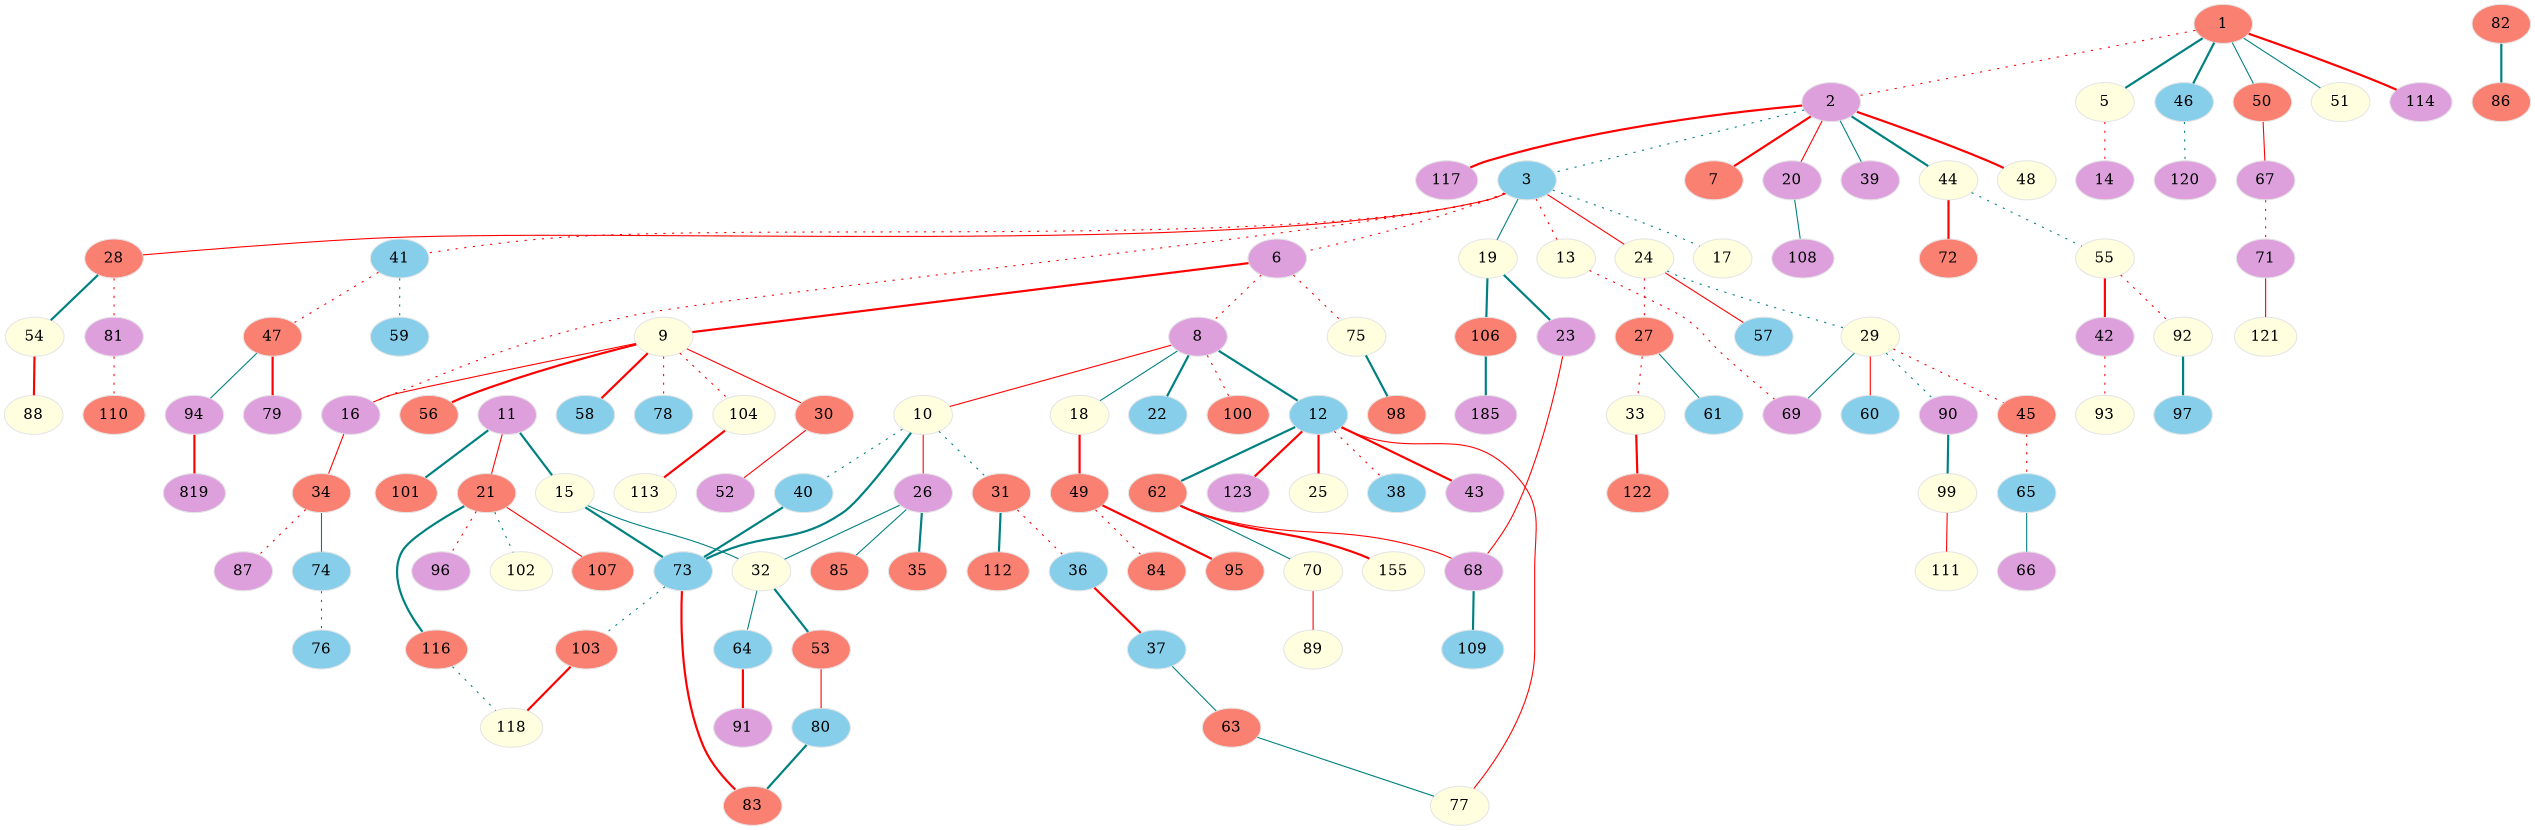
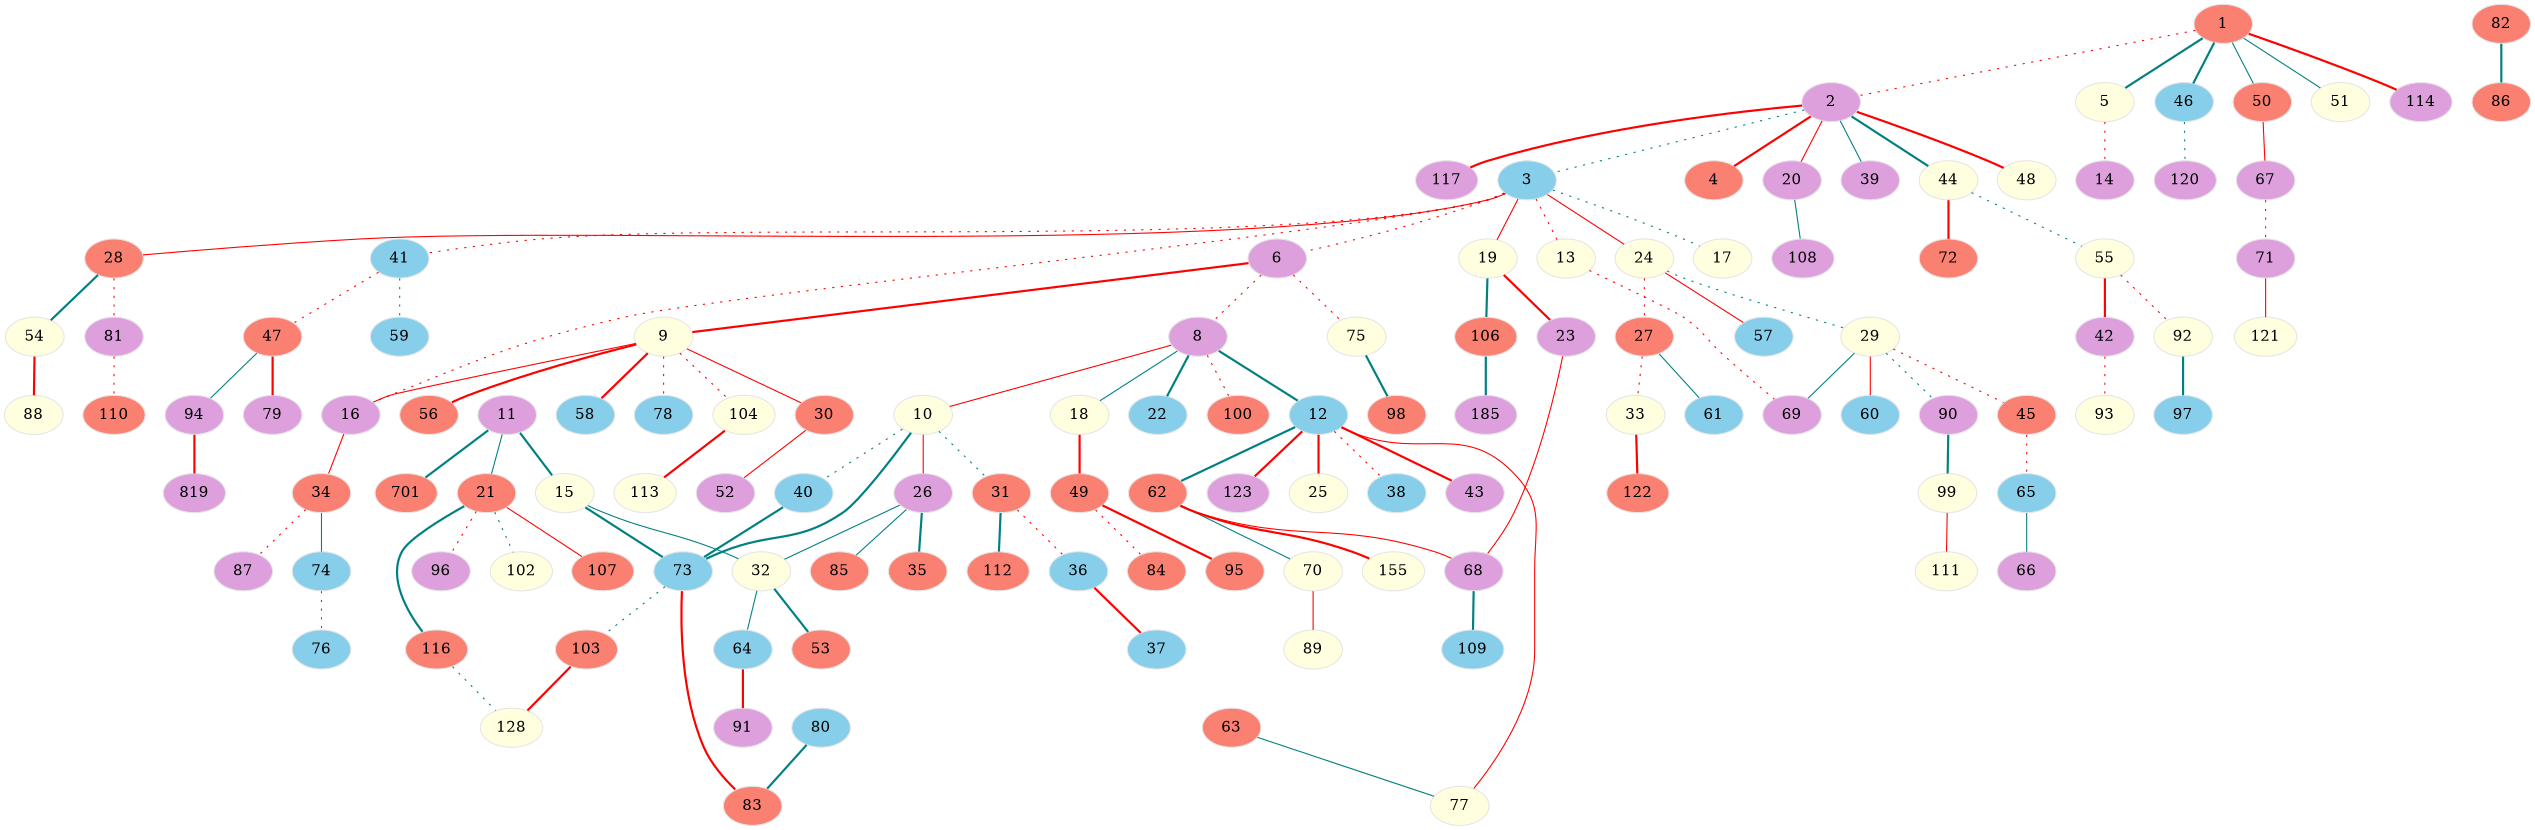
(1714, 180) -> (1714, 180)
(1507, 219) -> (1507, 219)
(1527, 297) -> (1527, 297)
(497, 454) -> (497, 454)
(406, 493) -> (406, 493)
(821, 689) -> none
(1194, 689) -> none
(512, 728) -> (512, 728)
